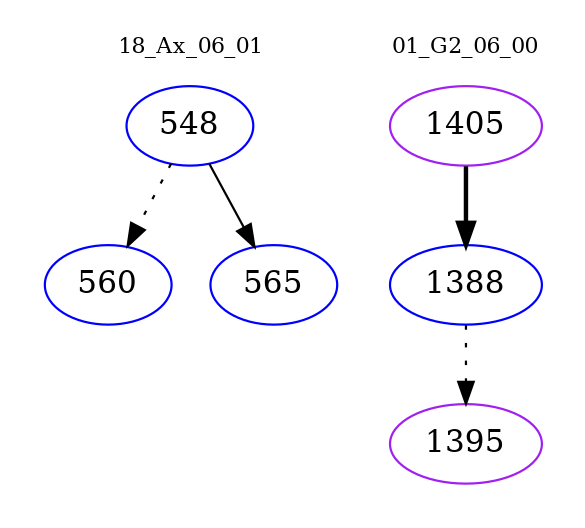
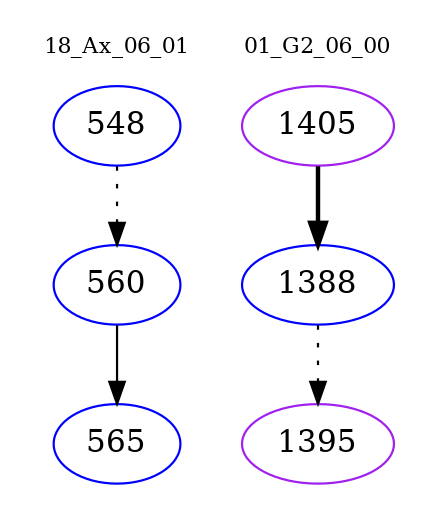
(227, 195) -> (117, 354)
